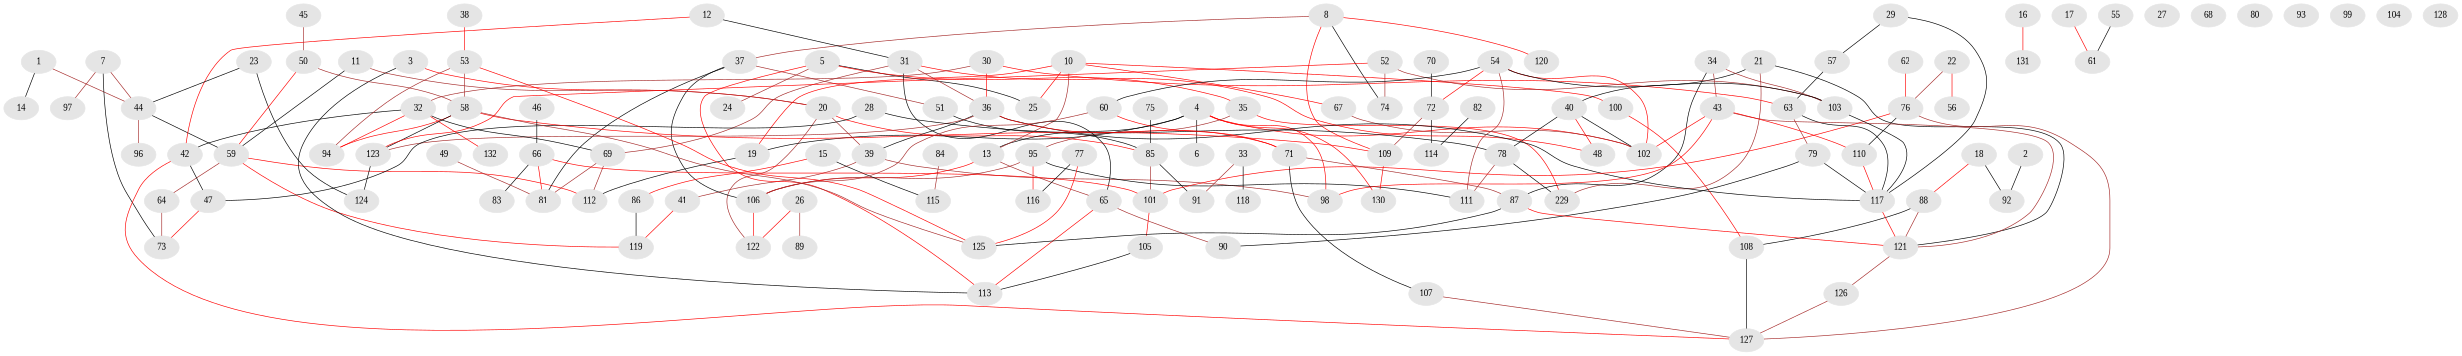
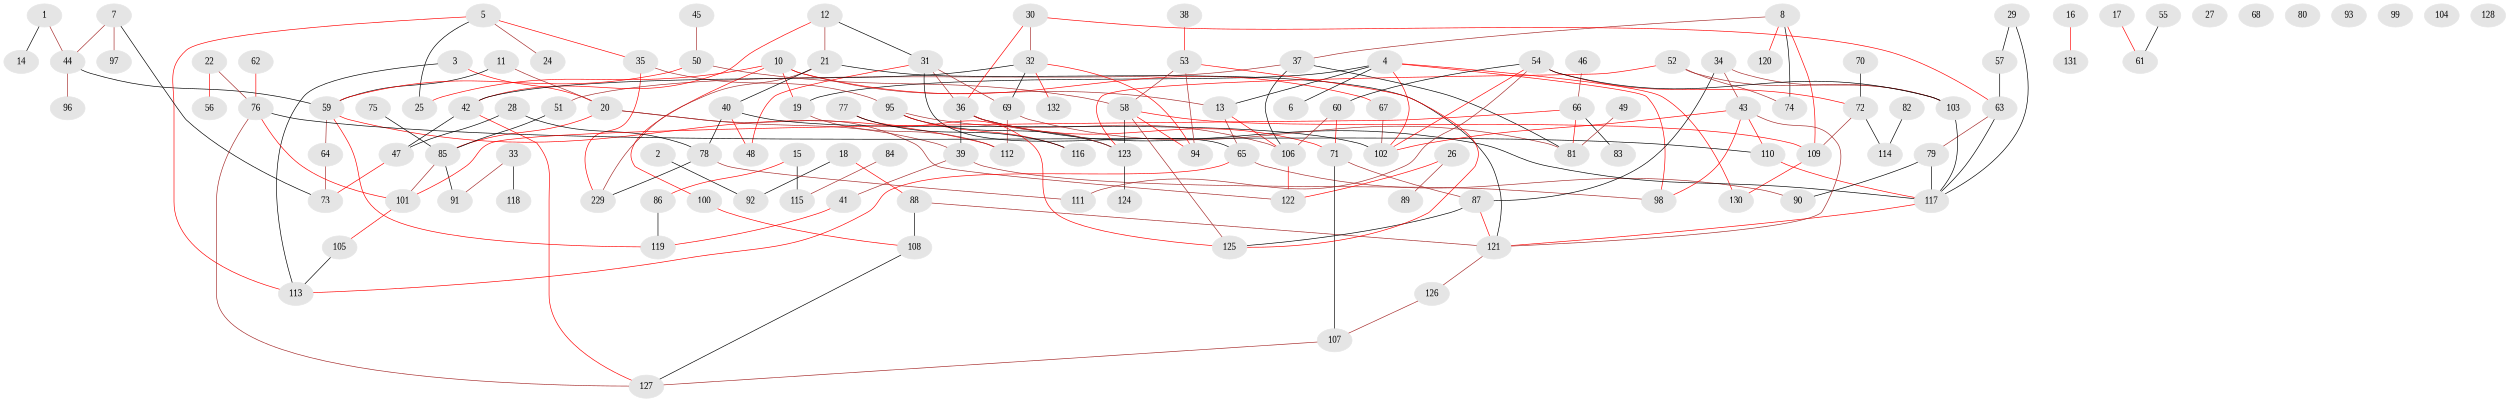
none -> (825, 39)
(254, 62) -> none
(537, 132) -> (1579, 88)
(658, 176) -> (902, 131)
(1268, 184) -> (1008, 131)
(1794, 317) -> (1383, 317)
